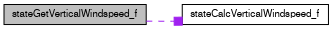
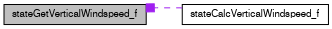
(159, 21) -> (169, 8)
